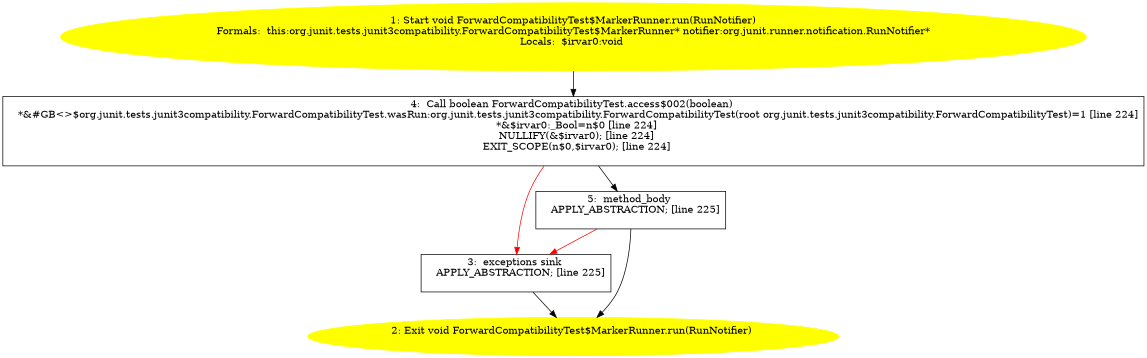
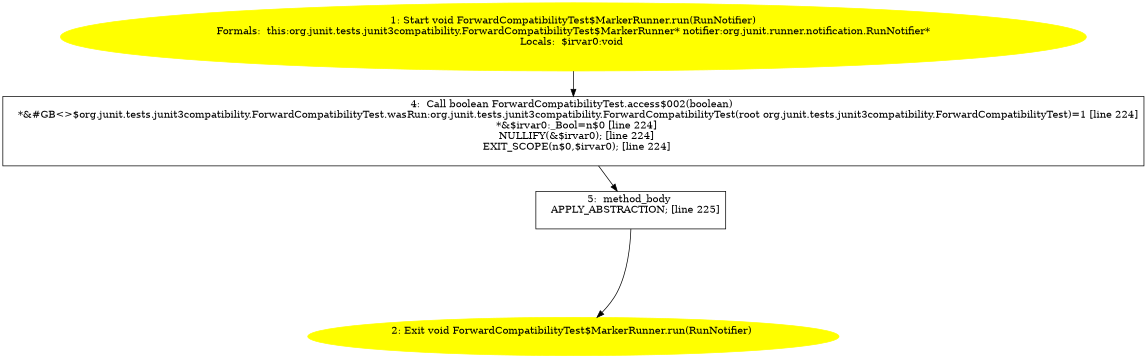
(516, 273) -> none
